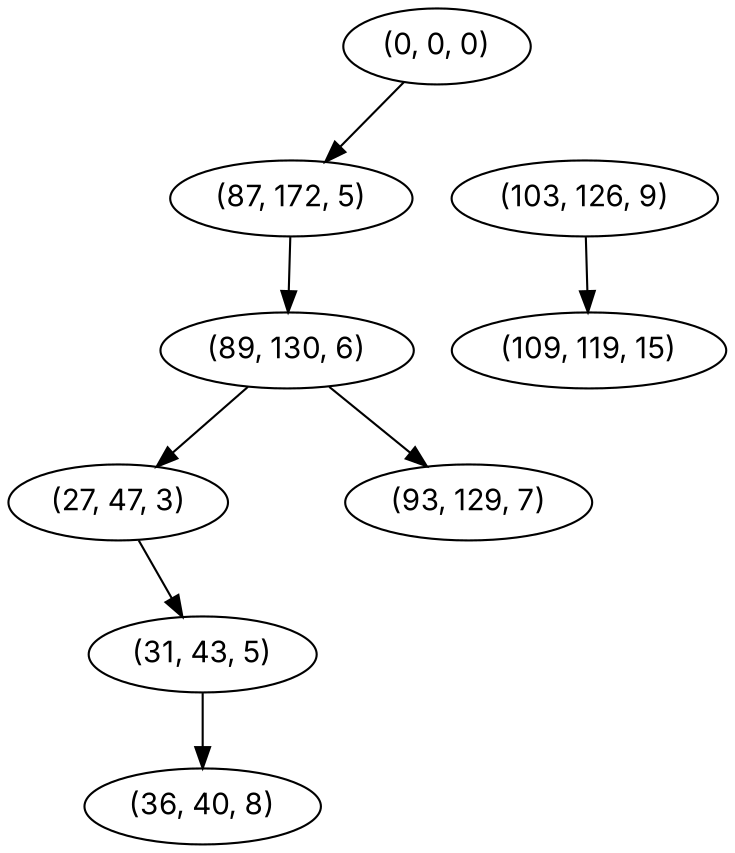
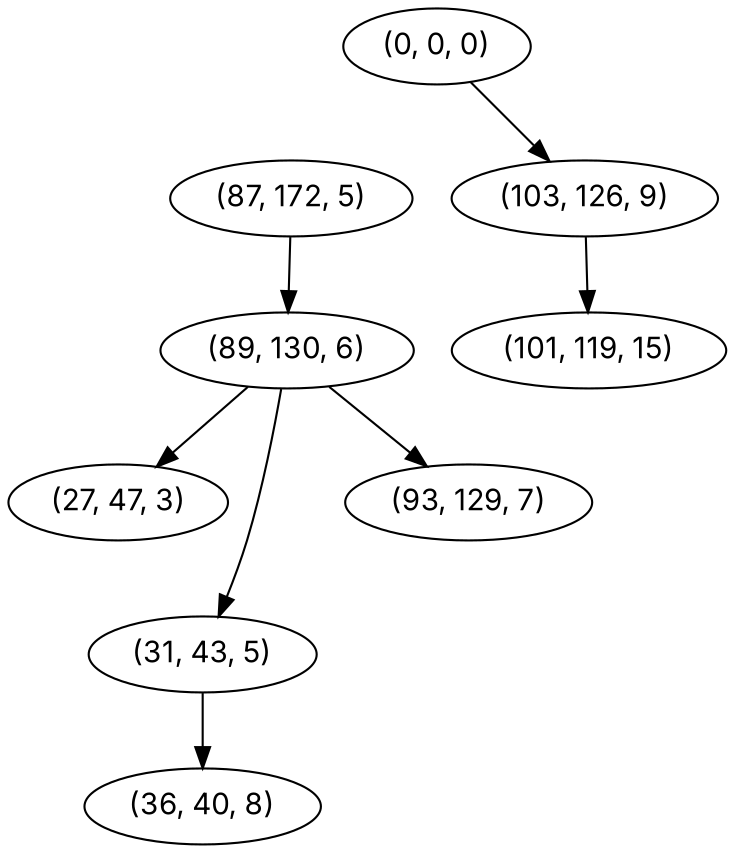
(372, 114) -> (502, 114)
(589, 350) -> (589, 350)
(155, 569) -> (259, 494)
